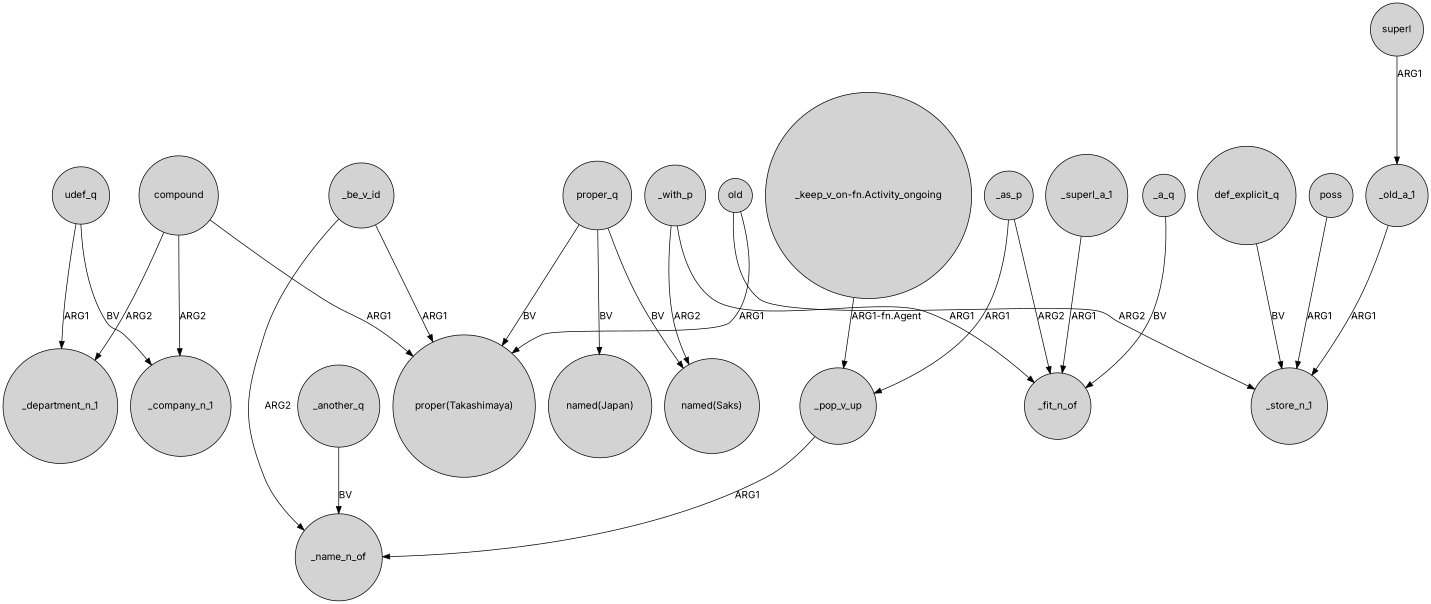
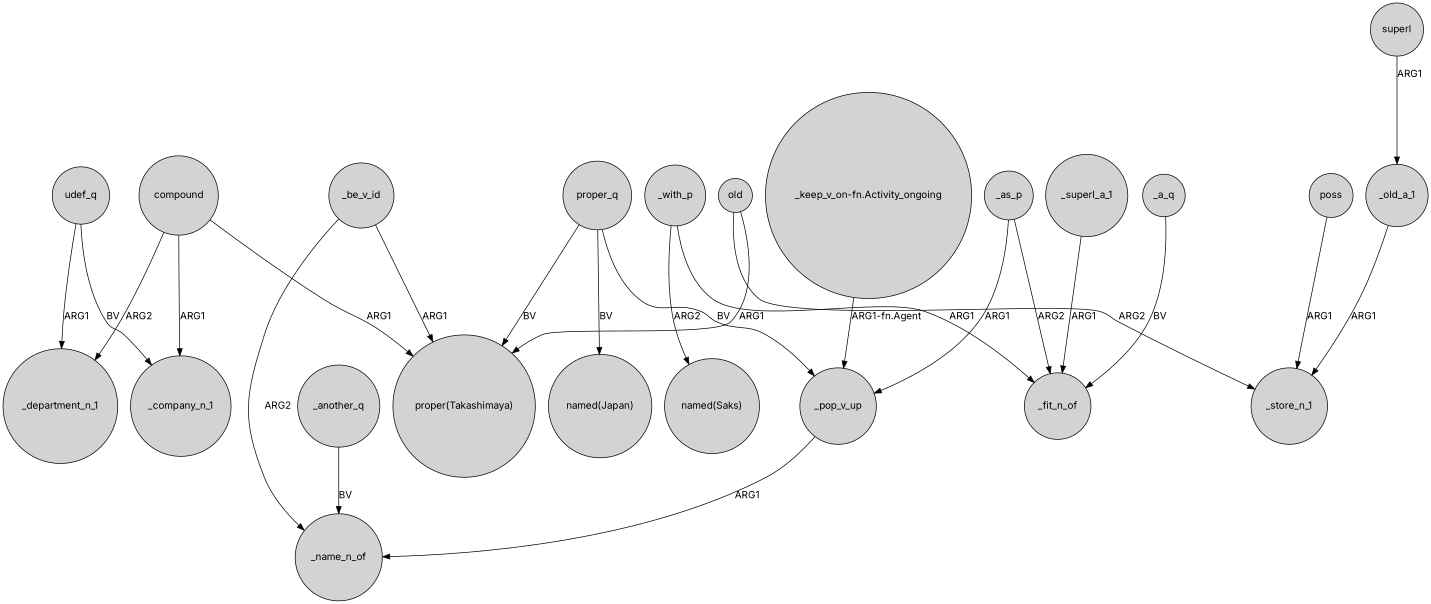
(1247, 195) -> none
(638, 298) -> (693, 309)
(193, 317) -> (193, 317)
